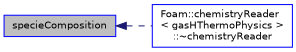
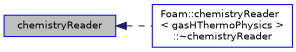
(60, 26) -> (60, 26)
